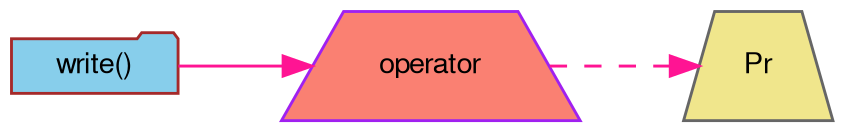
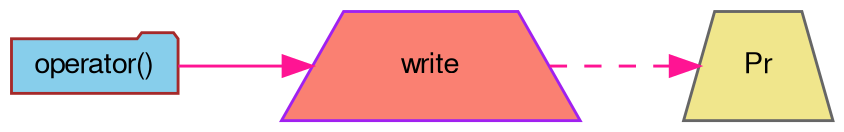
(95, 66) -> (95, 66)
(431, 66) -> (431, 66)
